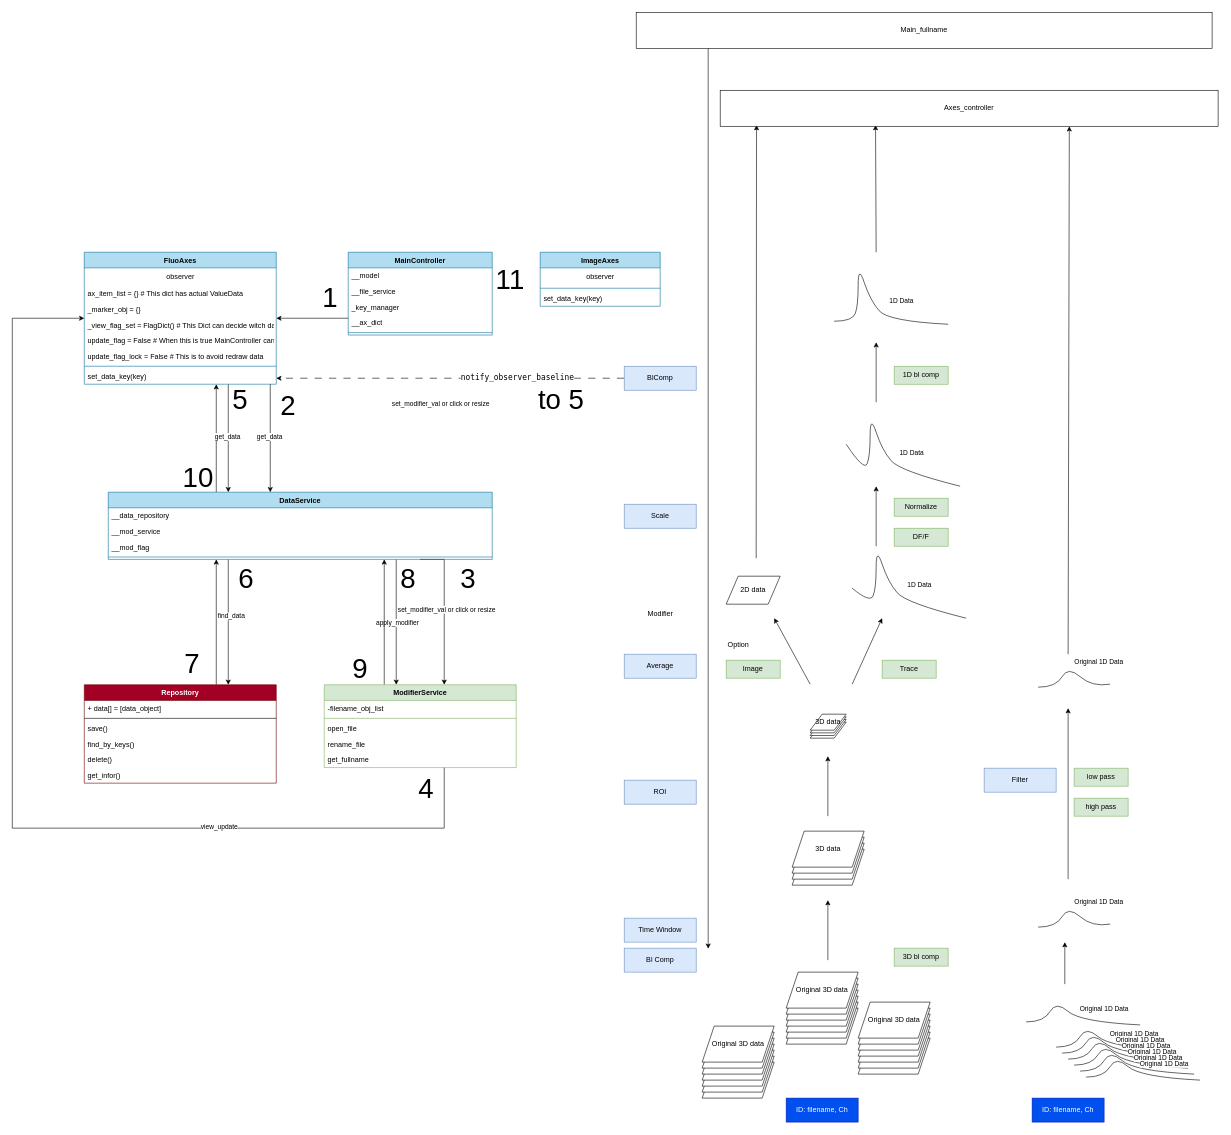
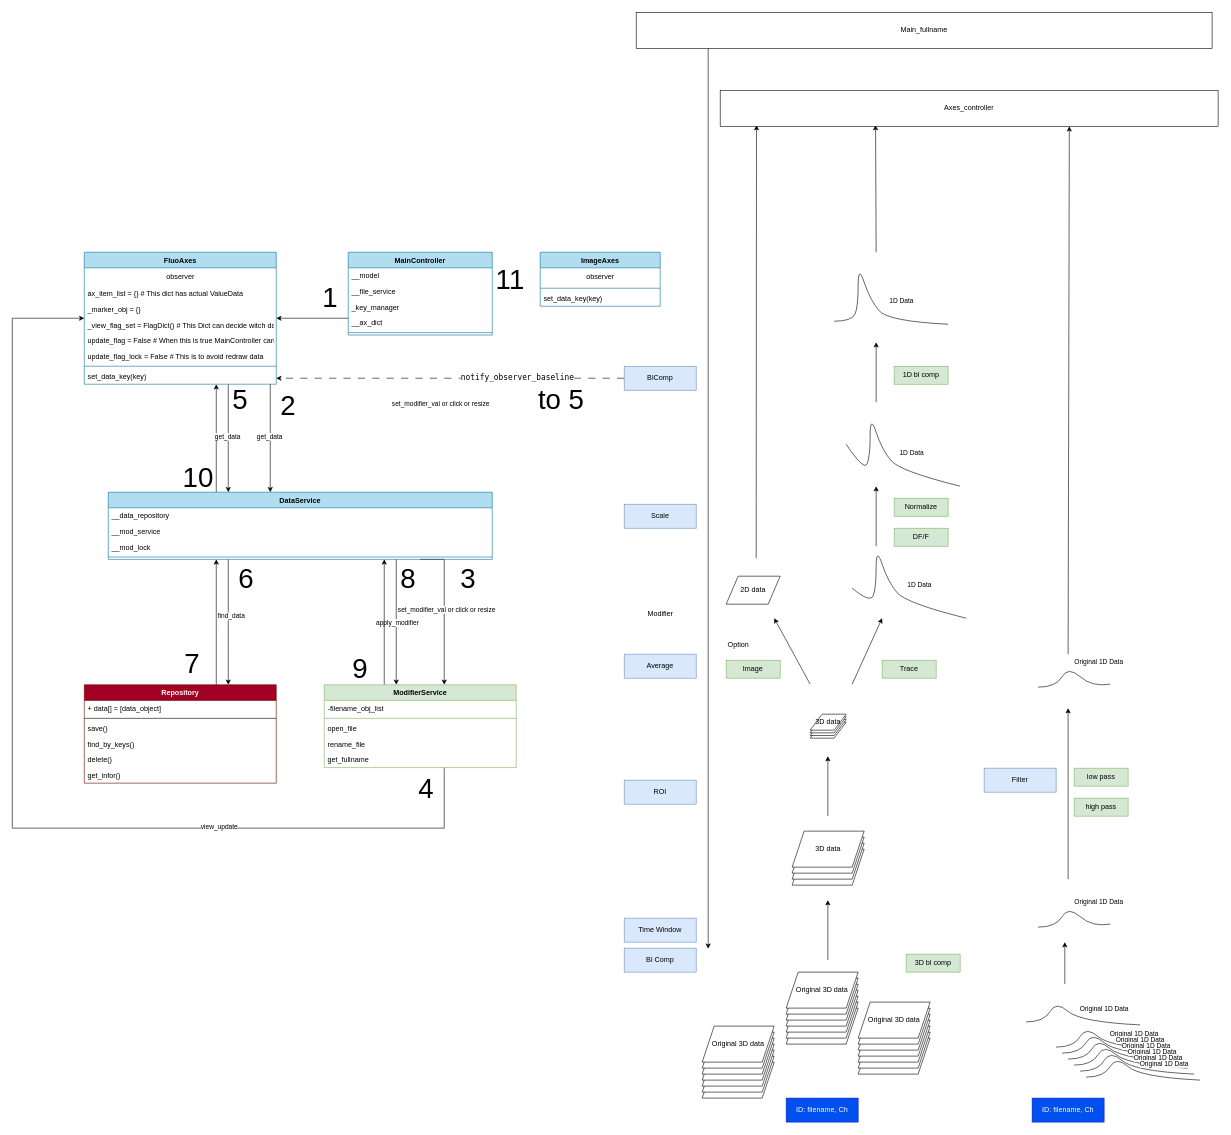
(131, 547) -> (131, 547)
(921, 957) -> (933, 963)
